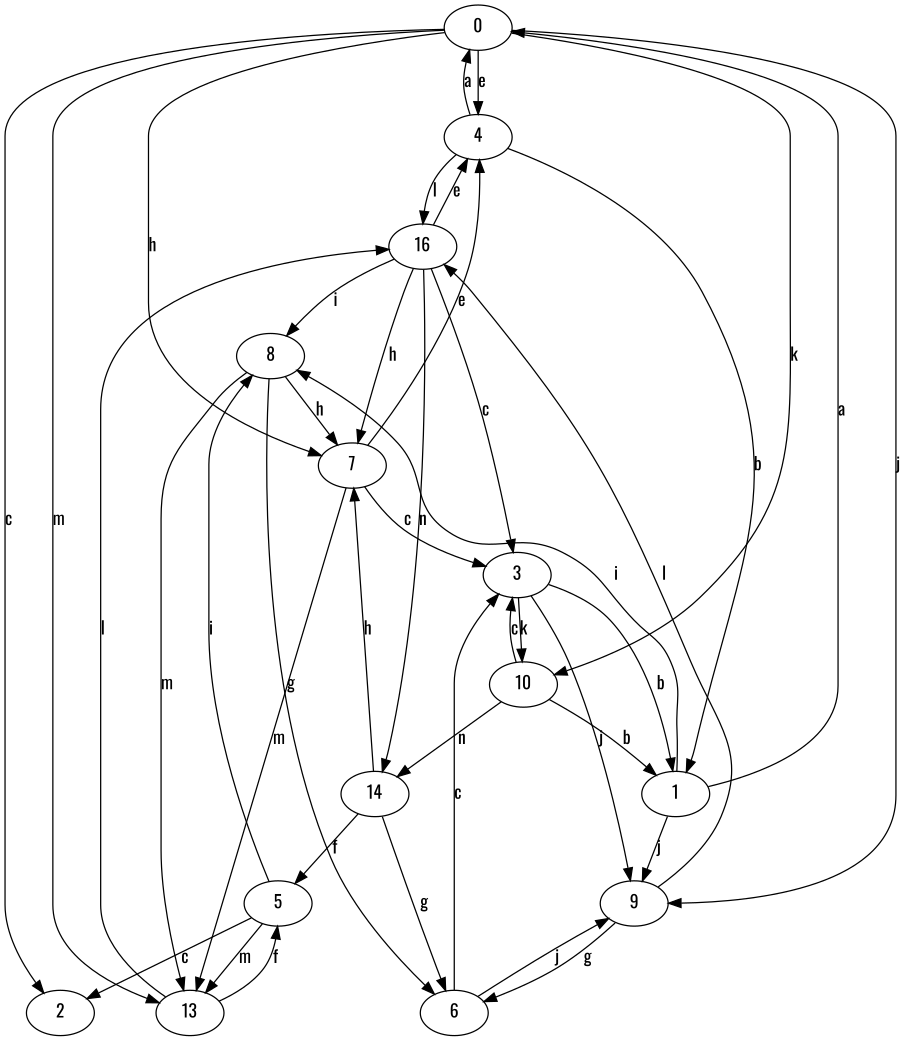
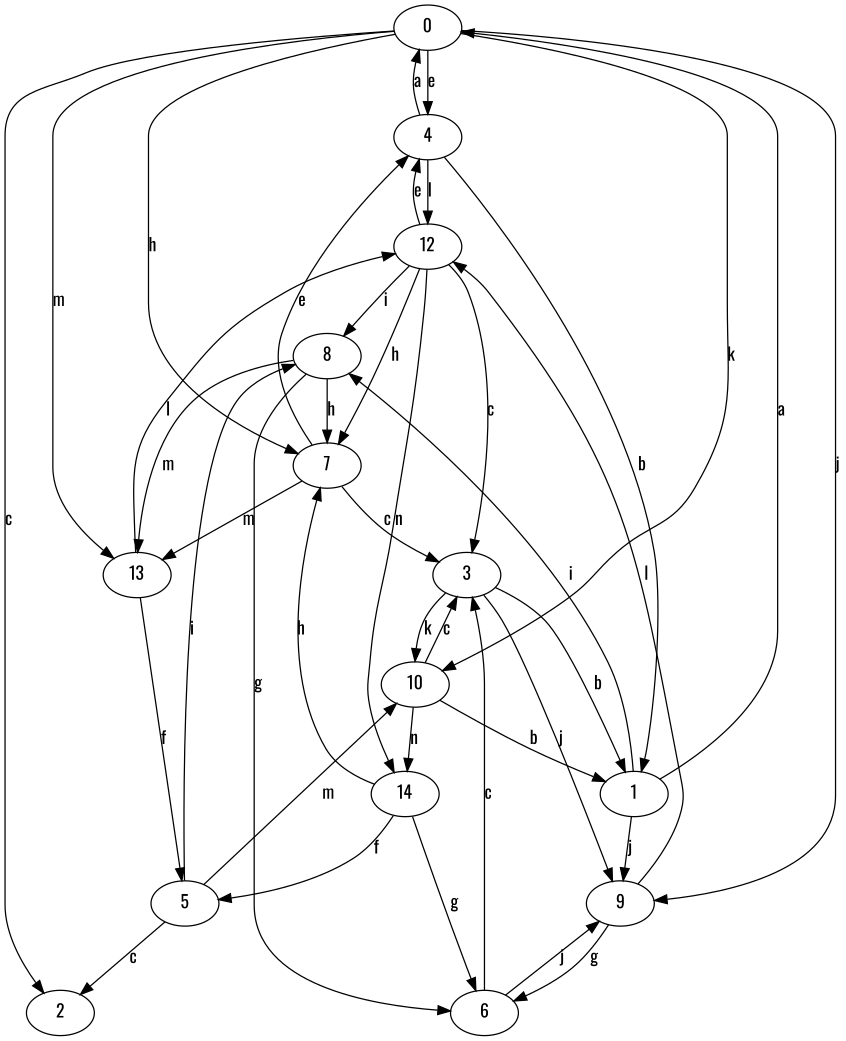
(423, 247) -> (428, 247)
(238, 953) -> (295, 798)
